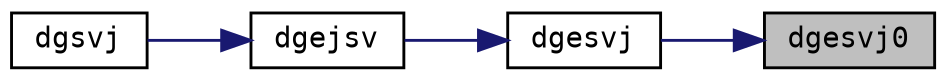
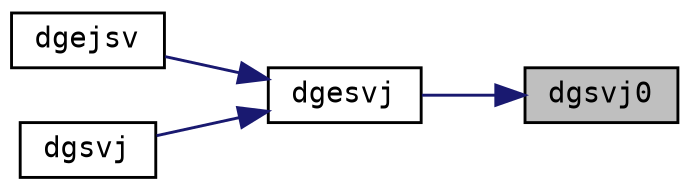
(184, 40) -> (198, 127)
(850, 40) -> (601, 95)
